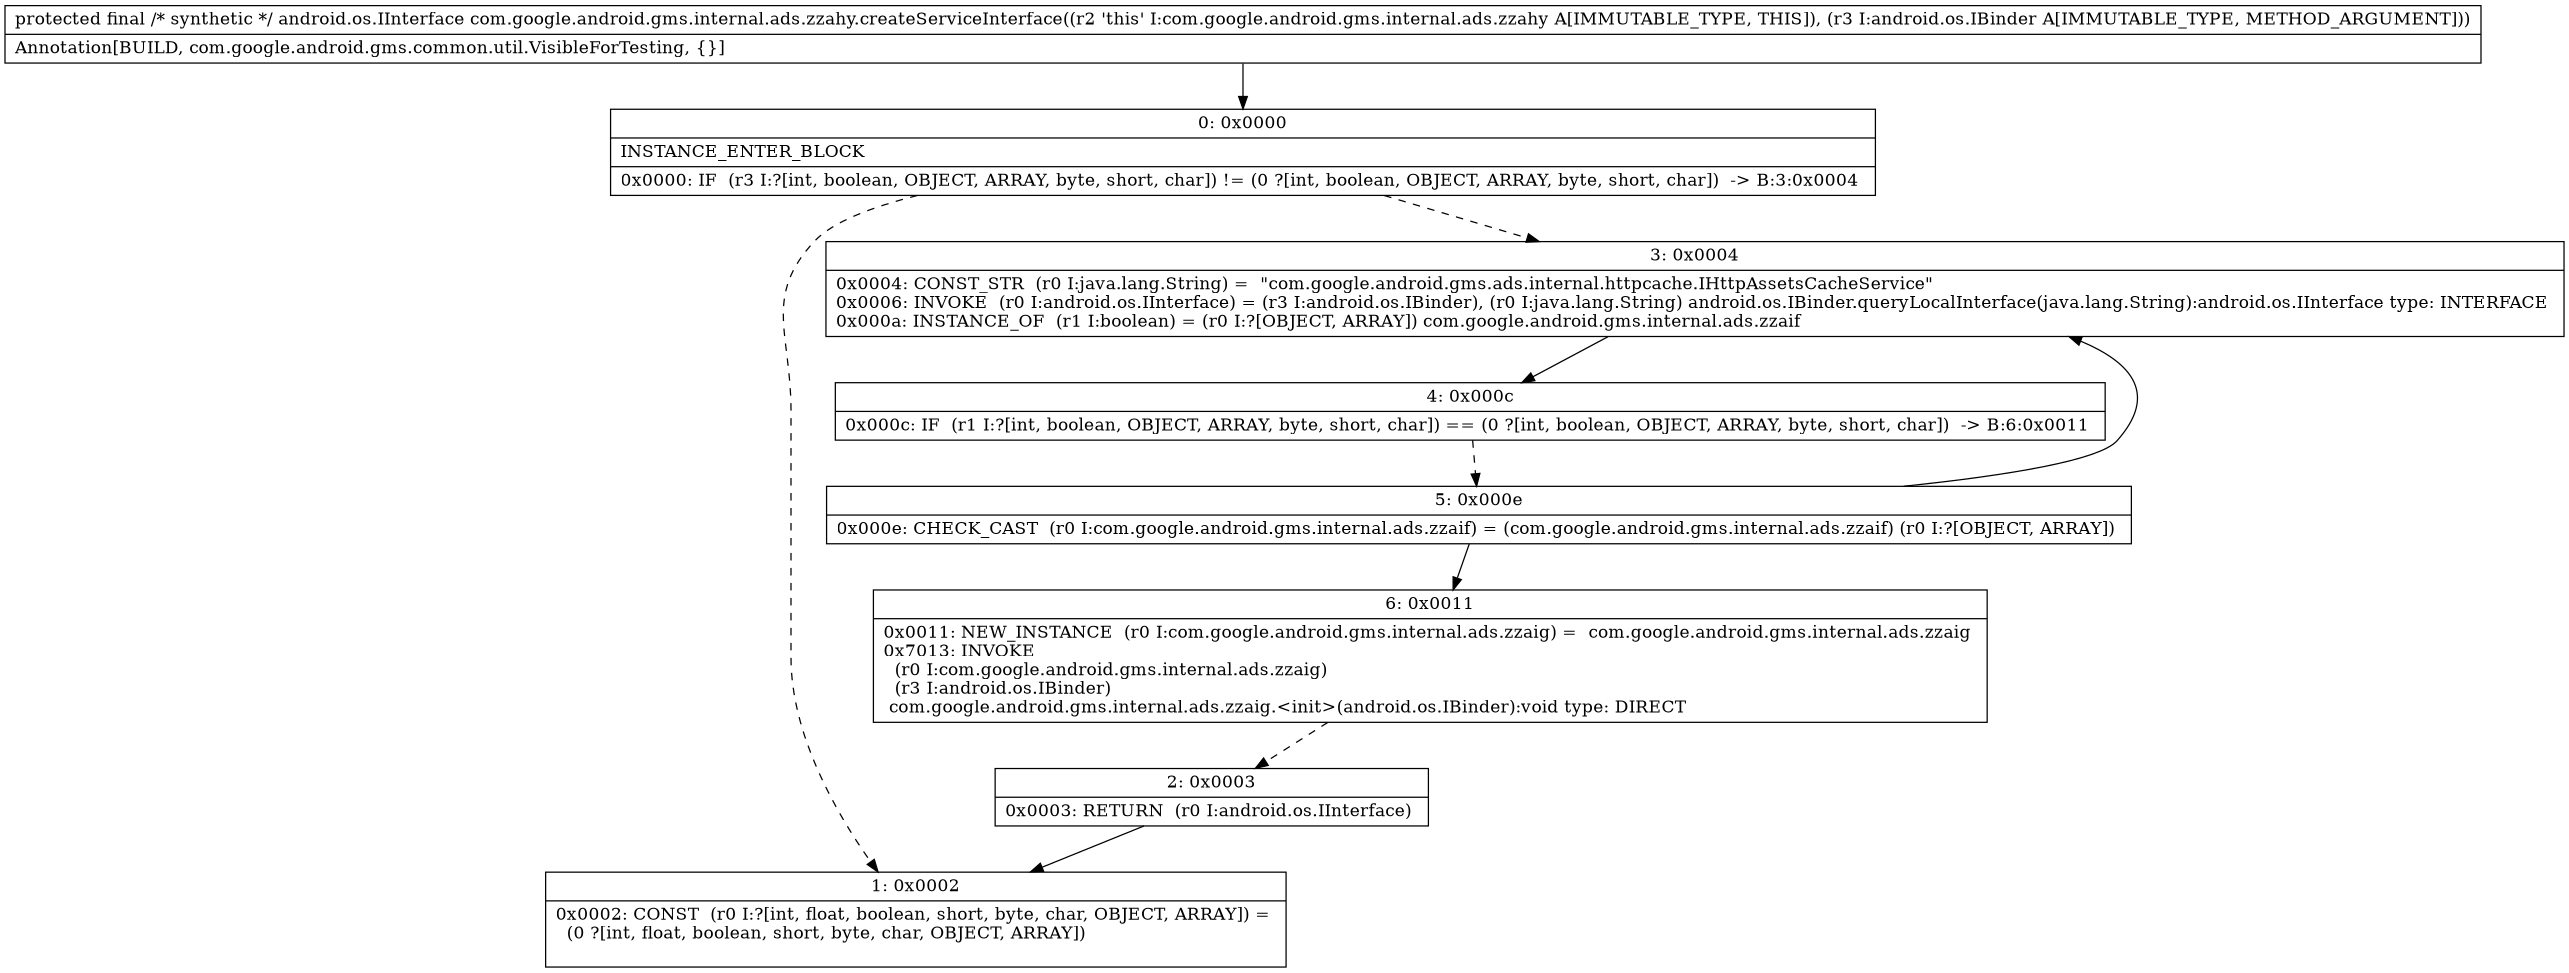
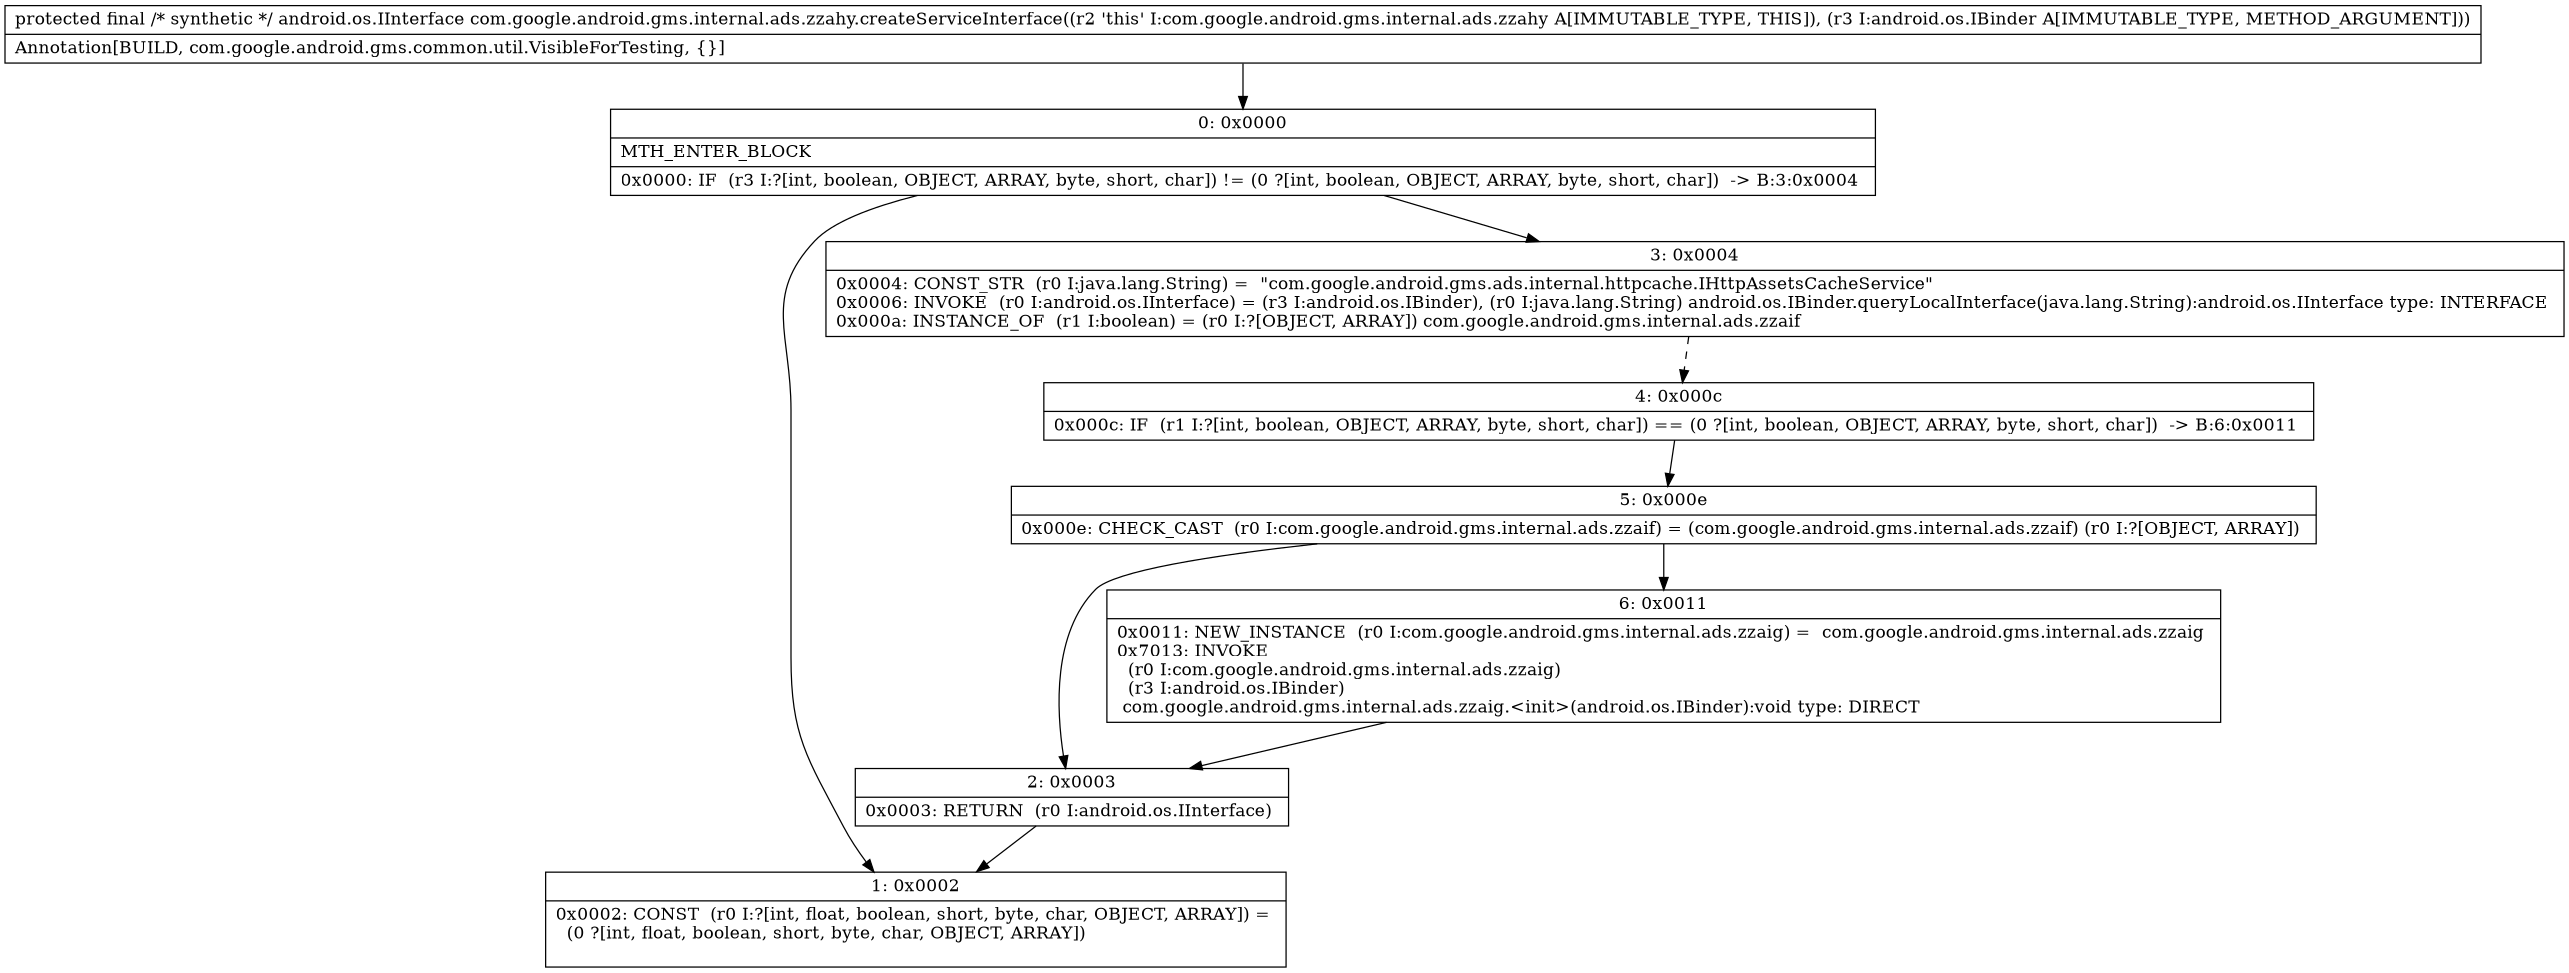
(743, 152) -> (717, 152)
(1455, 217) -> (1455, 217)
(1571, 357) -> (1686, 353)
(1474, 457) -> (1672, 457)
(2078, 458) -> (1119, 578)
(791, 499) -> (791, 499)
(1297, 742) -> (1294, 744)
